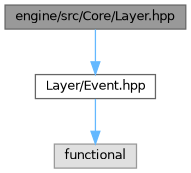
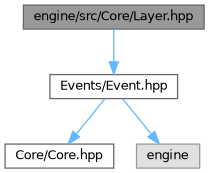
(95, 87) -> (114, 87)
none -> (59, 156)
(95, 156) -> (168, 156)
